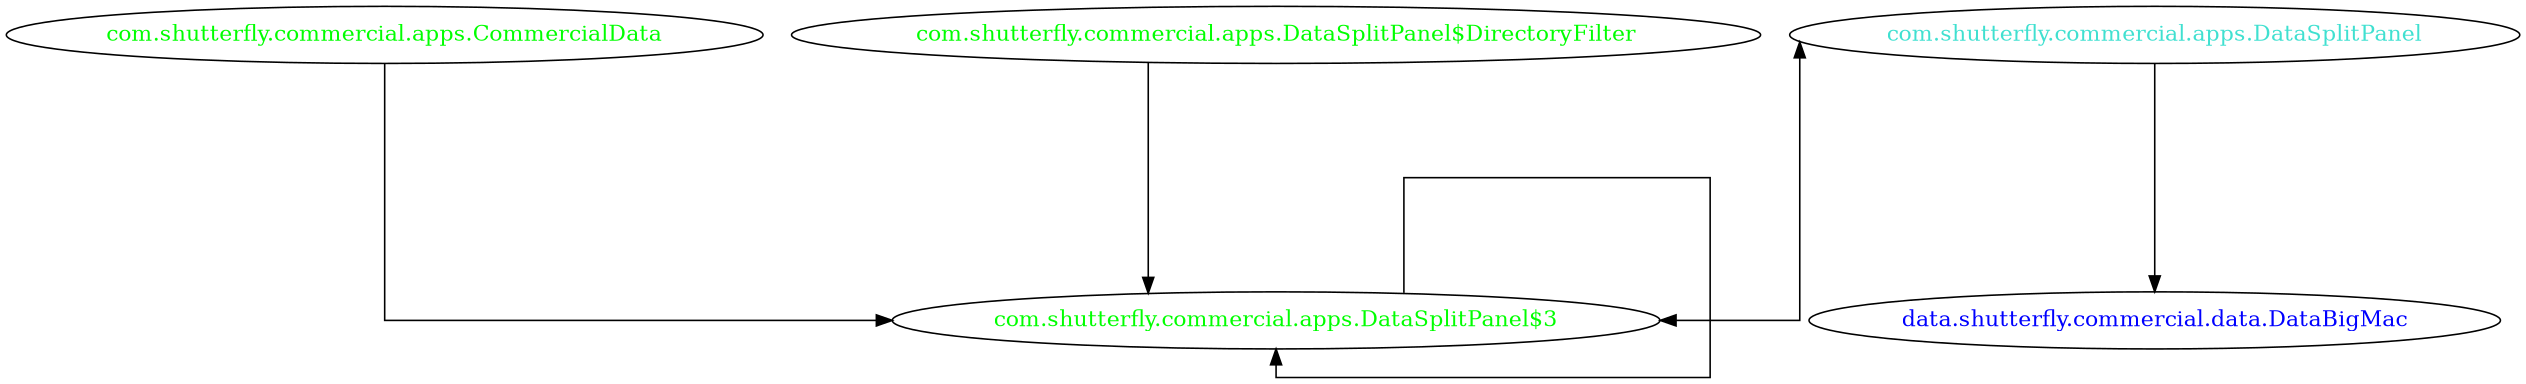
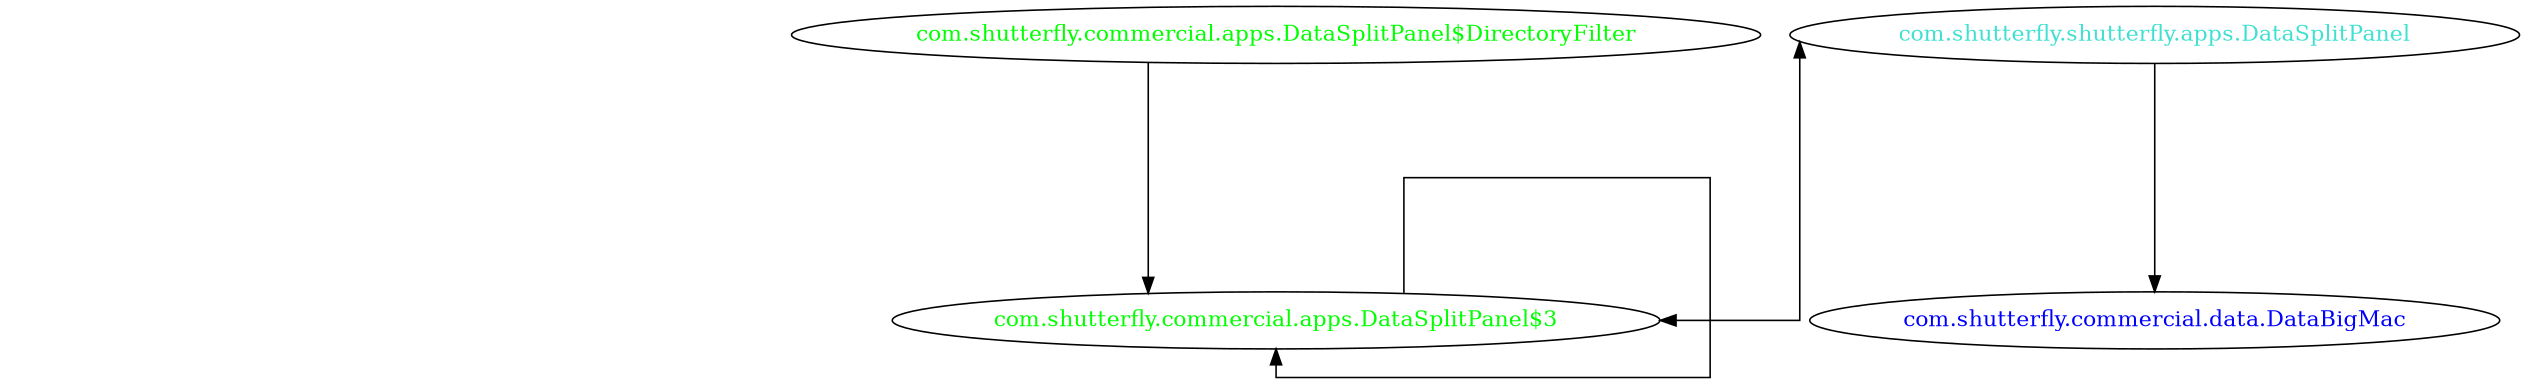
(385, 35) -> none
(2155, 35) -> (2155, 35)
(2155, 320) -> (2155, 320)
